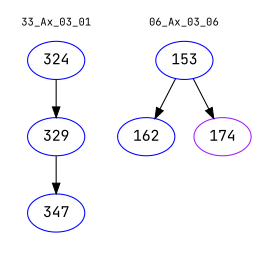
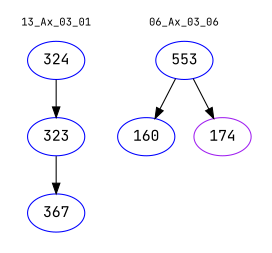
(57, 23) -> (57, 23)
(184, 60) -> (184, 60)
(56, 137) -> (56, 137)
(146, 137) -> (146, 137)
(56, 213) -> (56, 213)
